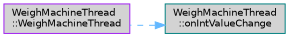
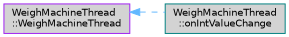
(142, 25) -> (152, 12)
